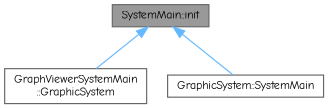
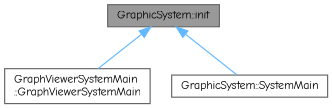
(161, 16) -> (164, 16)
(76, 86) -> (77, 86)
